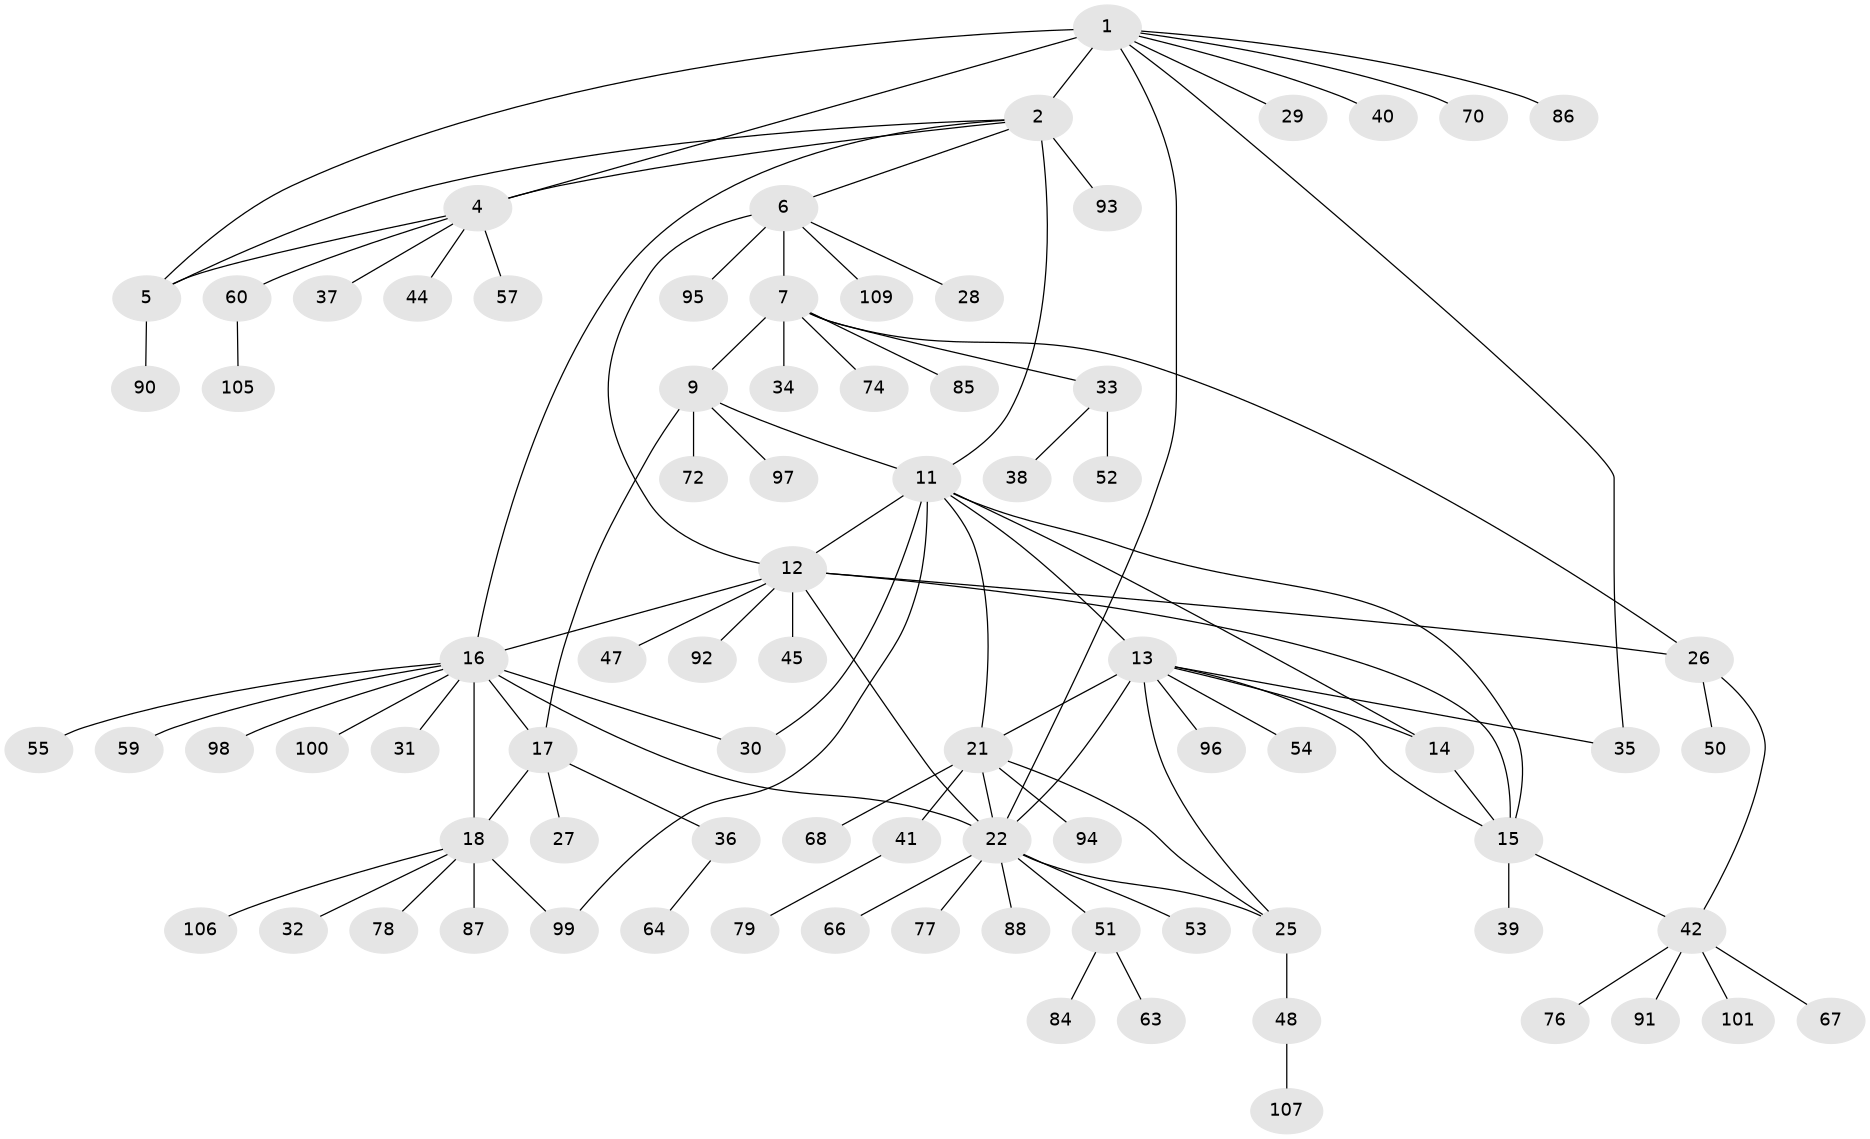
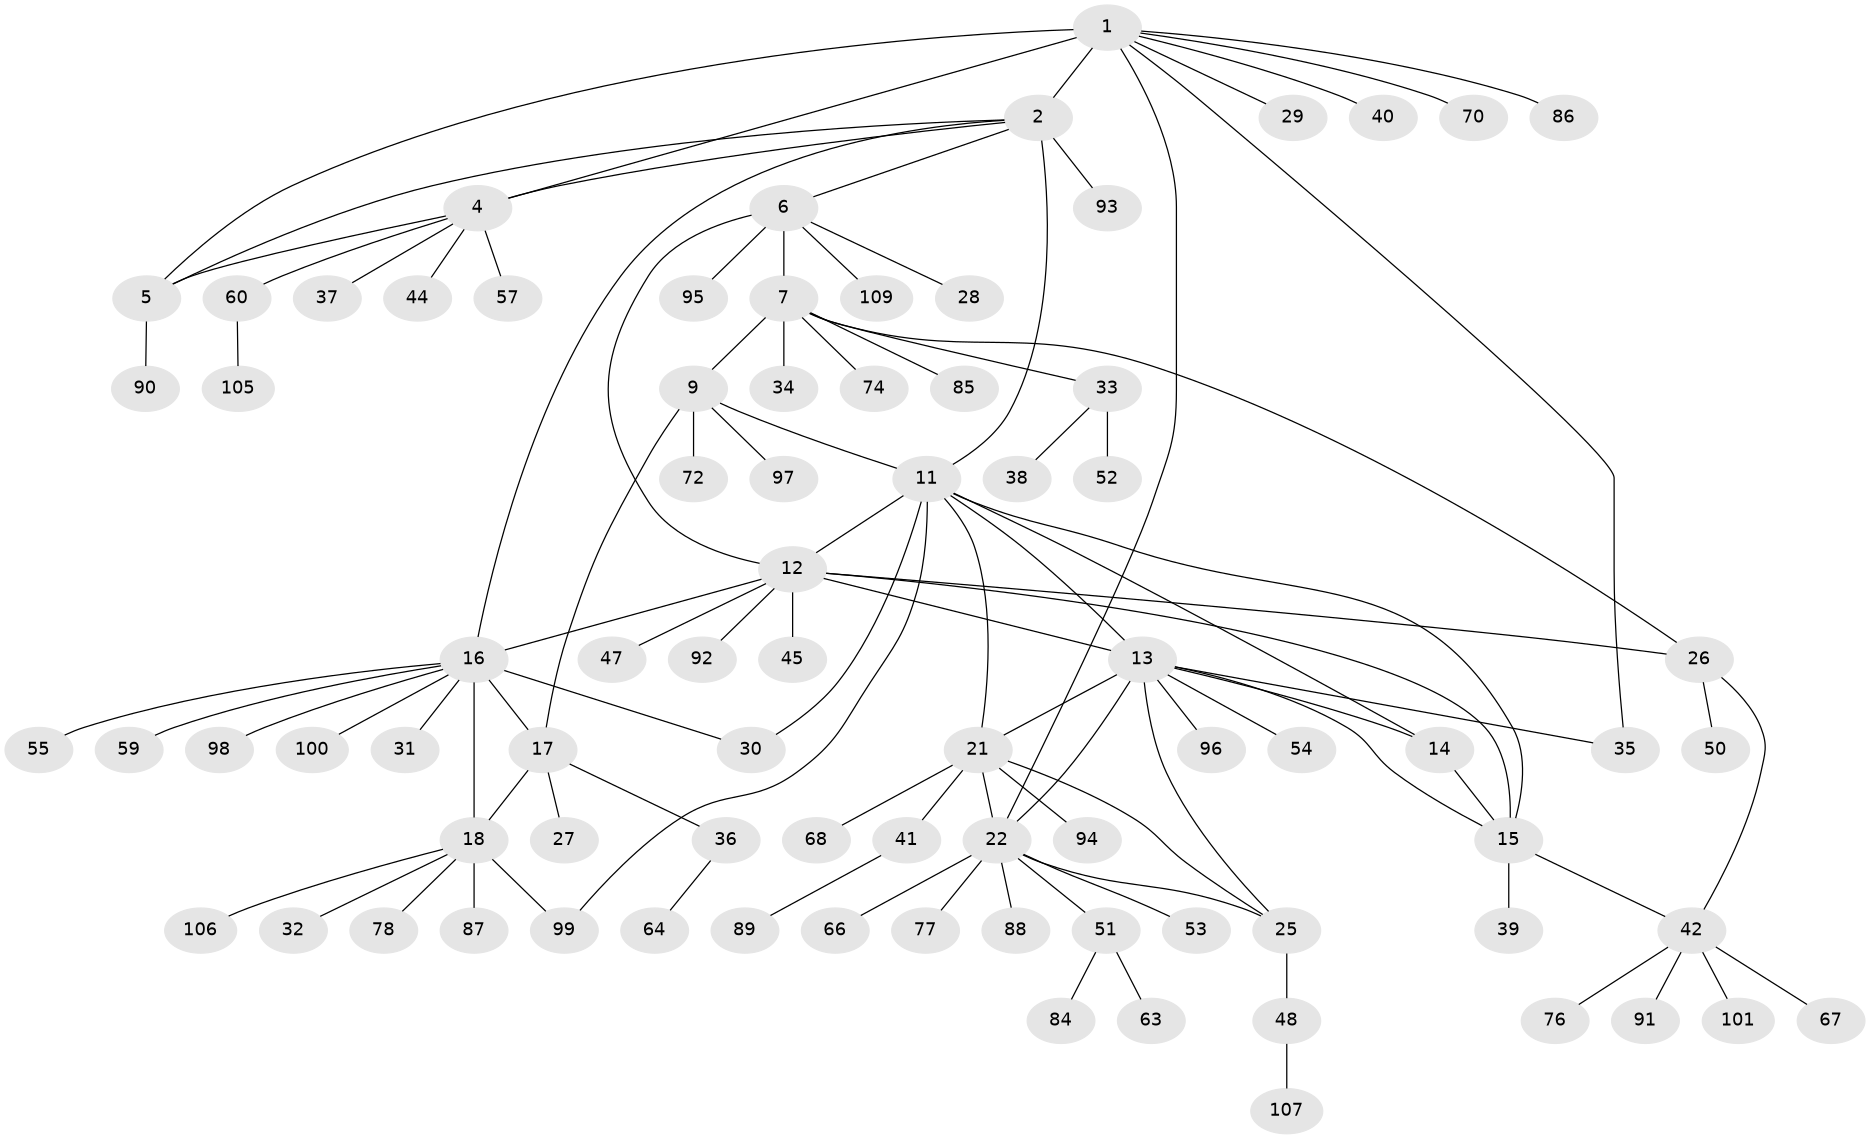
(888, 709) -> (967, 614)
(726, 778) -> none
(745, 931) -> (745, 931)
